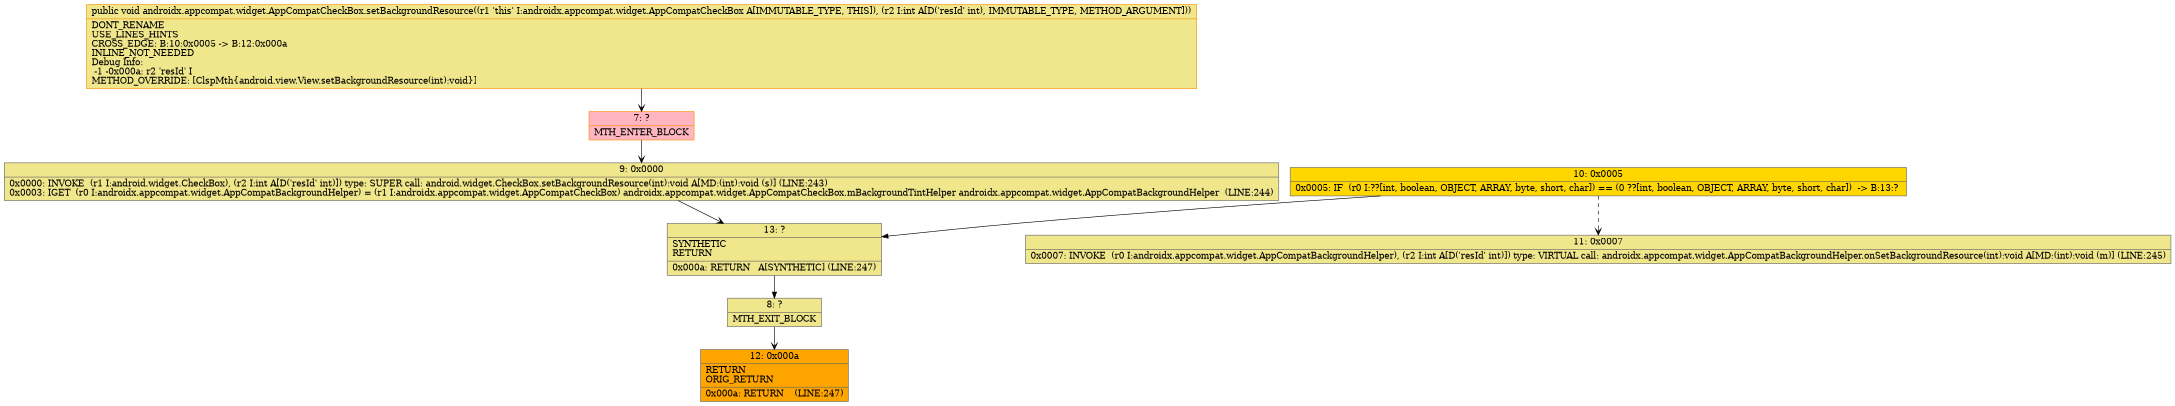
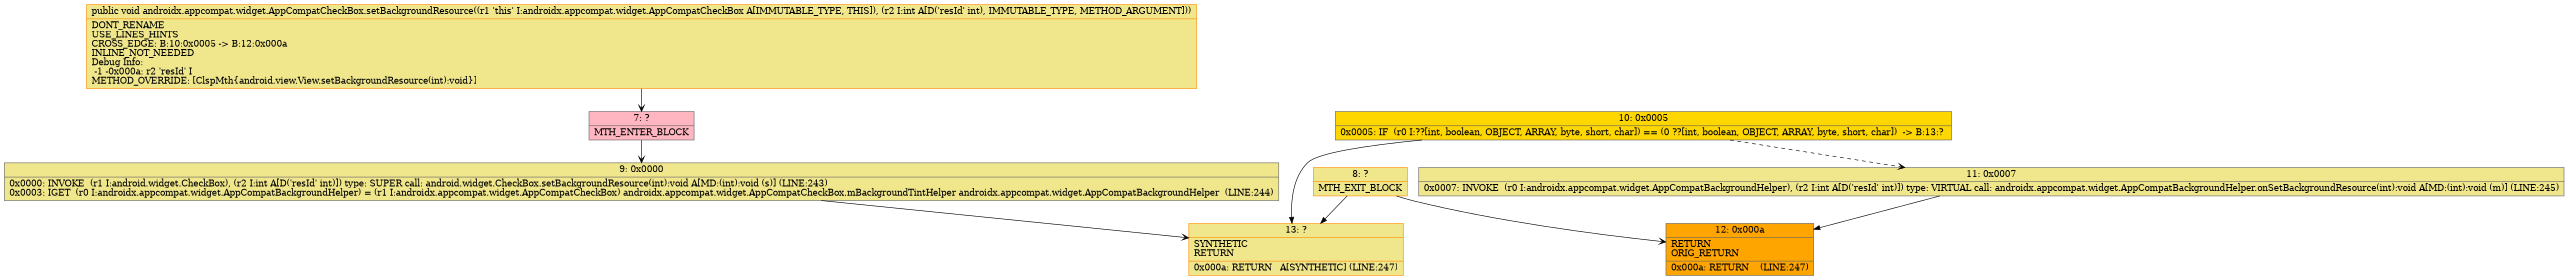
(642, 126) -> (642, 126)
none -> (1880, 212)
(774, 249) -> (1296, 249)
(774, 284) -> (1336, 207)
(774, 312) -> (1360, 182)
